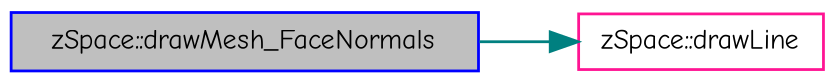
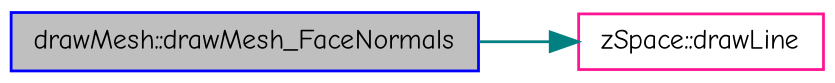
(245, 42) -> (245, 42)
